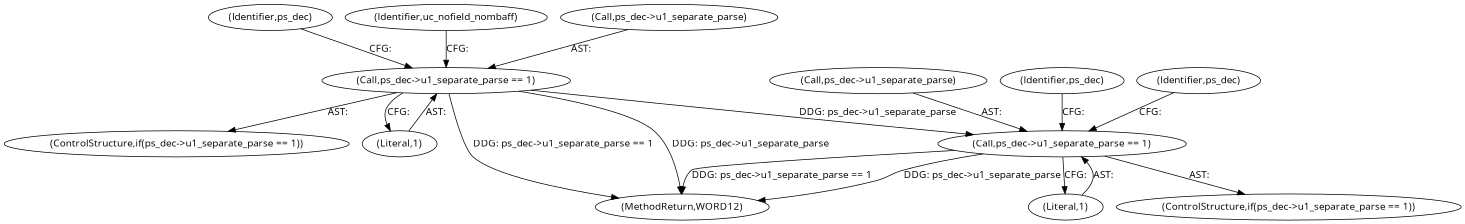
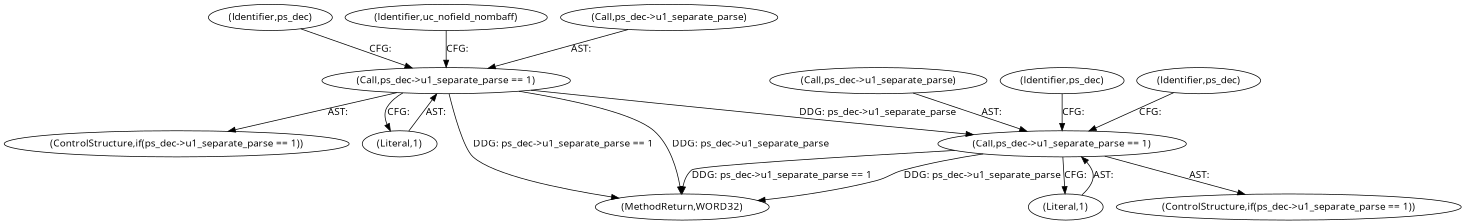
(682, 207) -> (682, 207)
